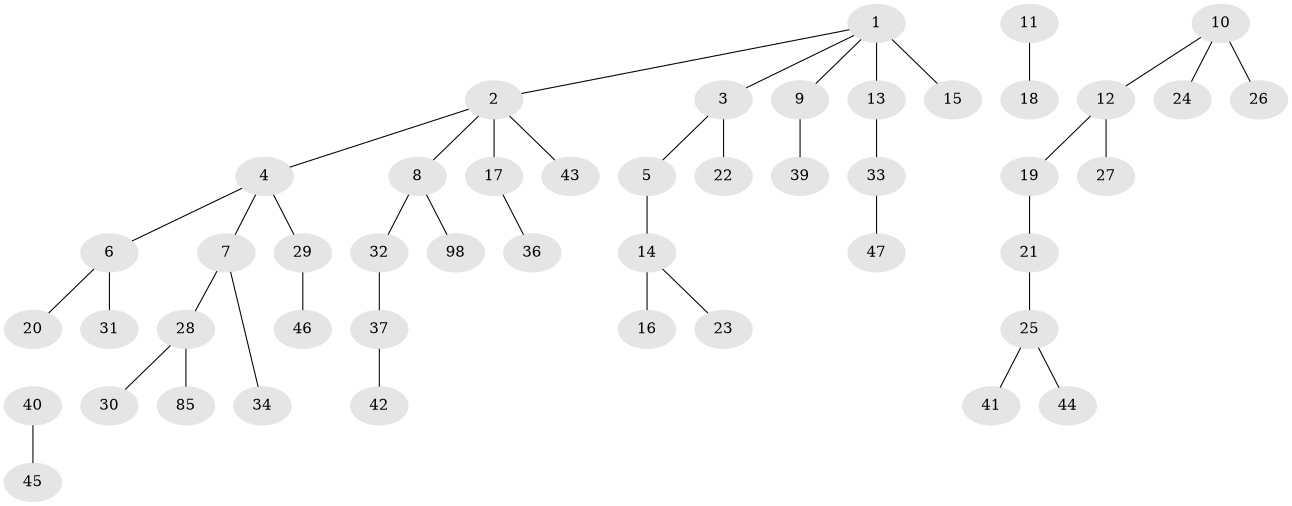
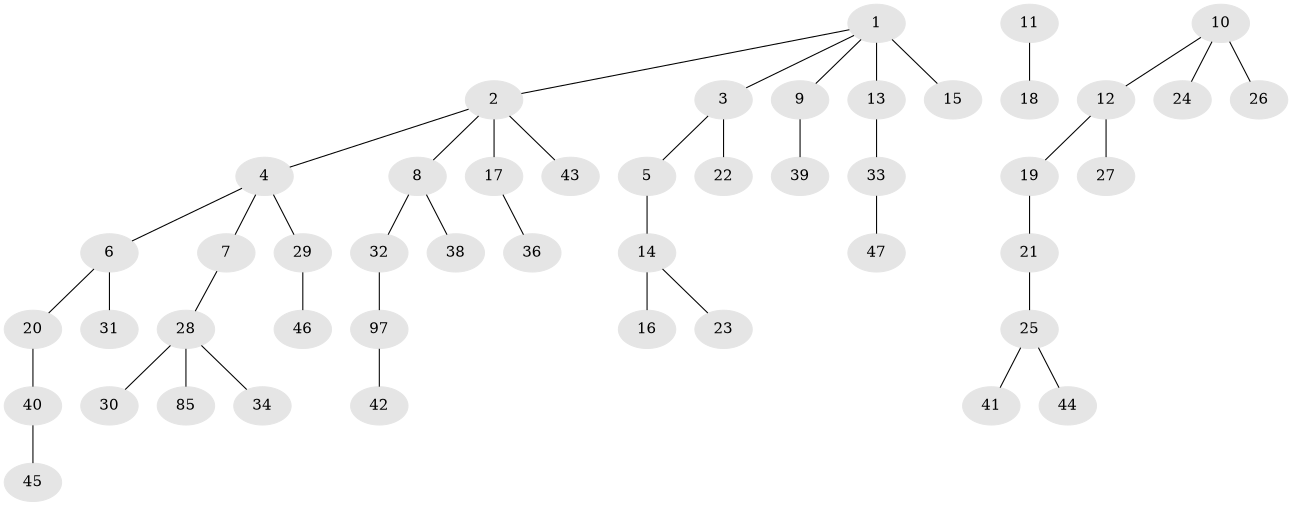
(456, 253) -> (456, 253)
(244, 329) -> (224, 368)
(379, 329) -> (379, 329)
none -> (33, 368)
